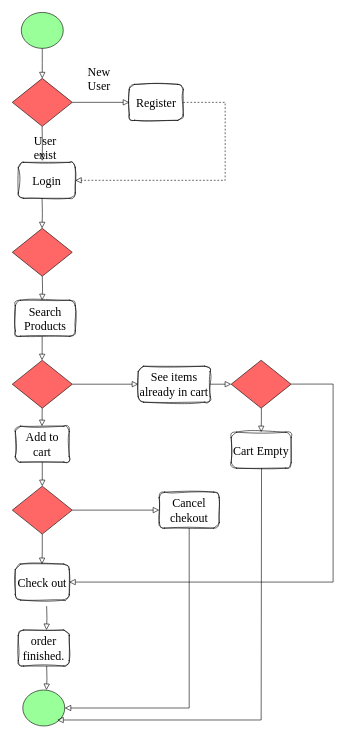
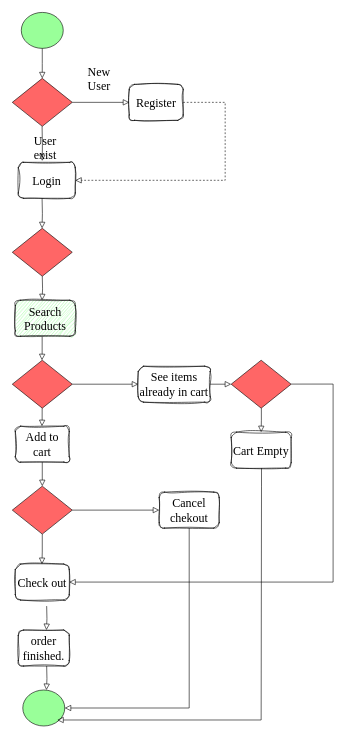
(45, 318) -> (45, 318)
